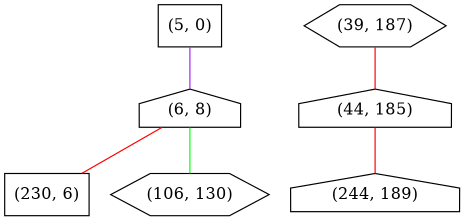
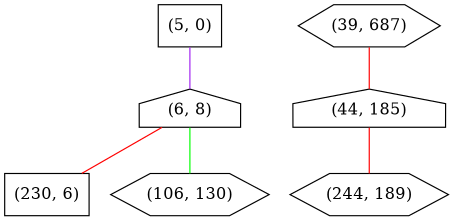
(375, 26) -> (369, 26)
(375, 195) -> (369, 195)
